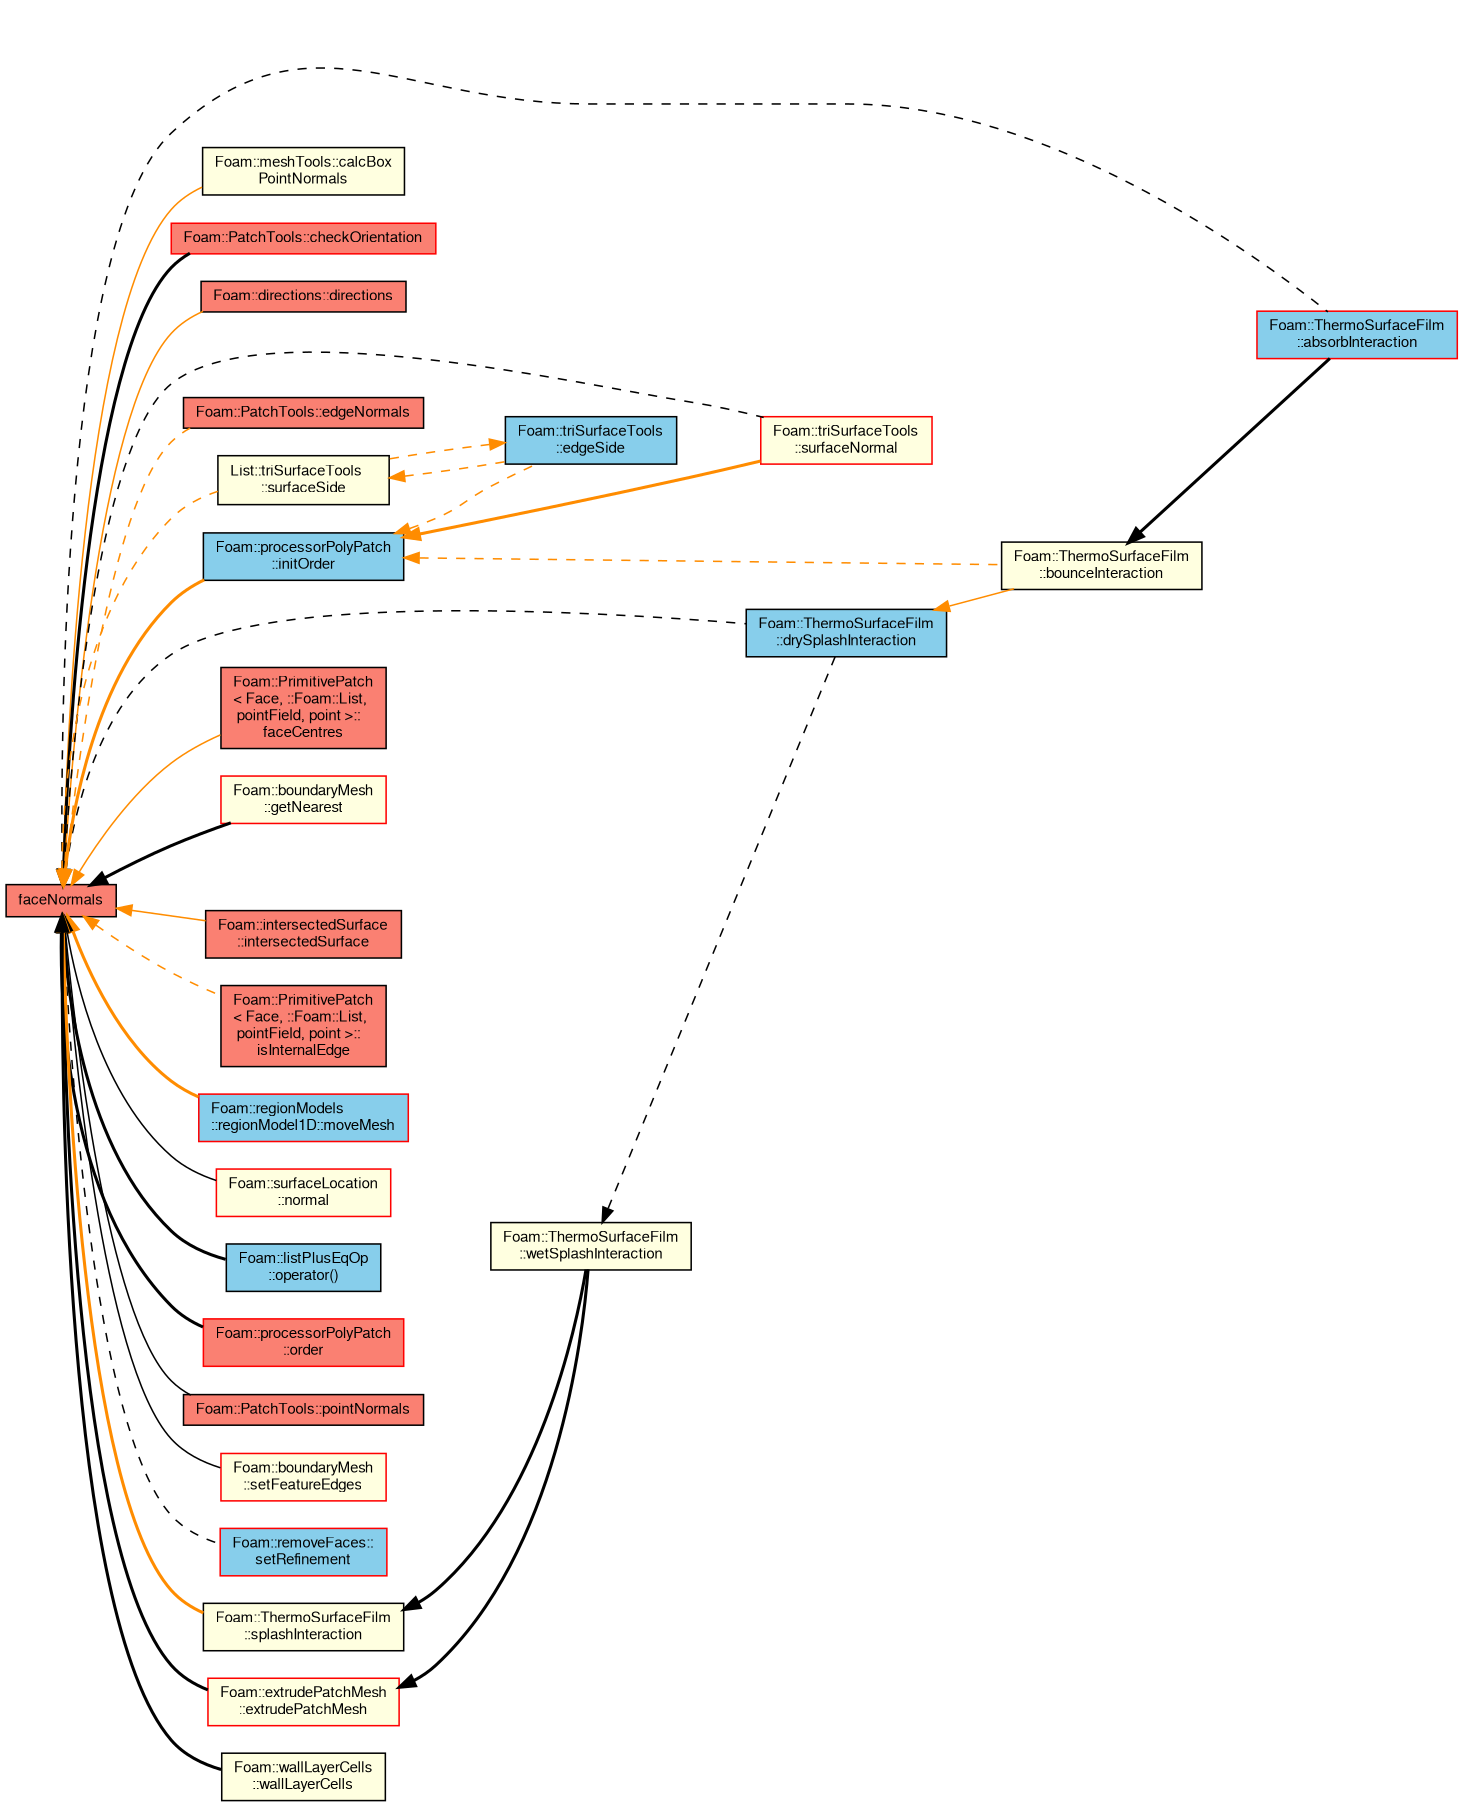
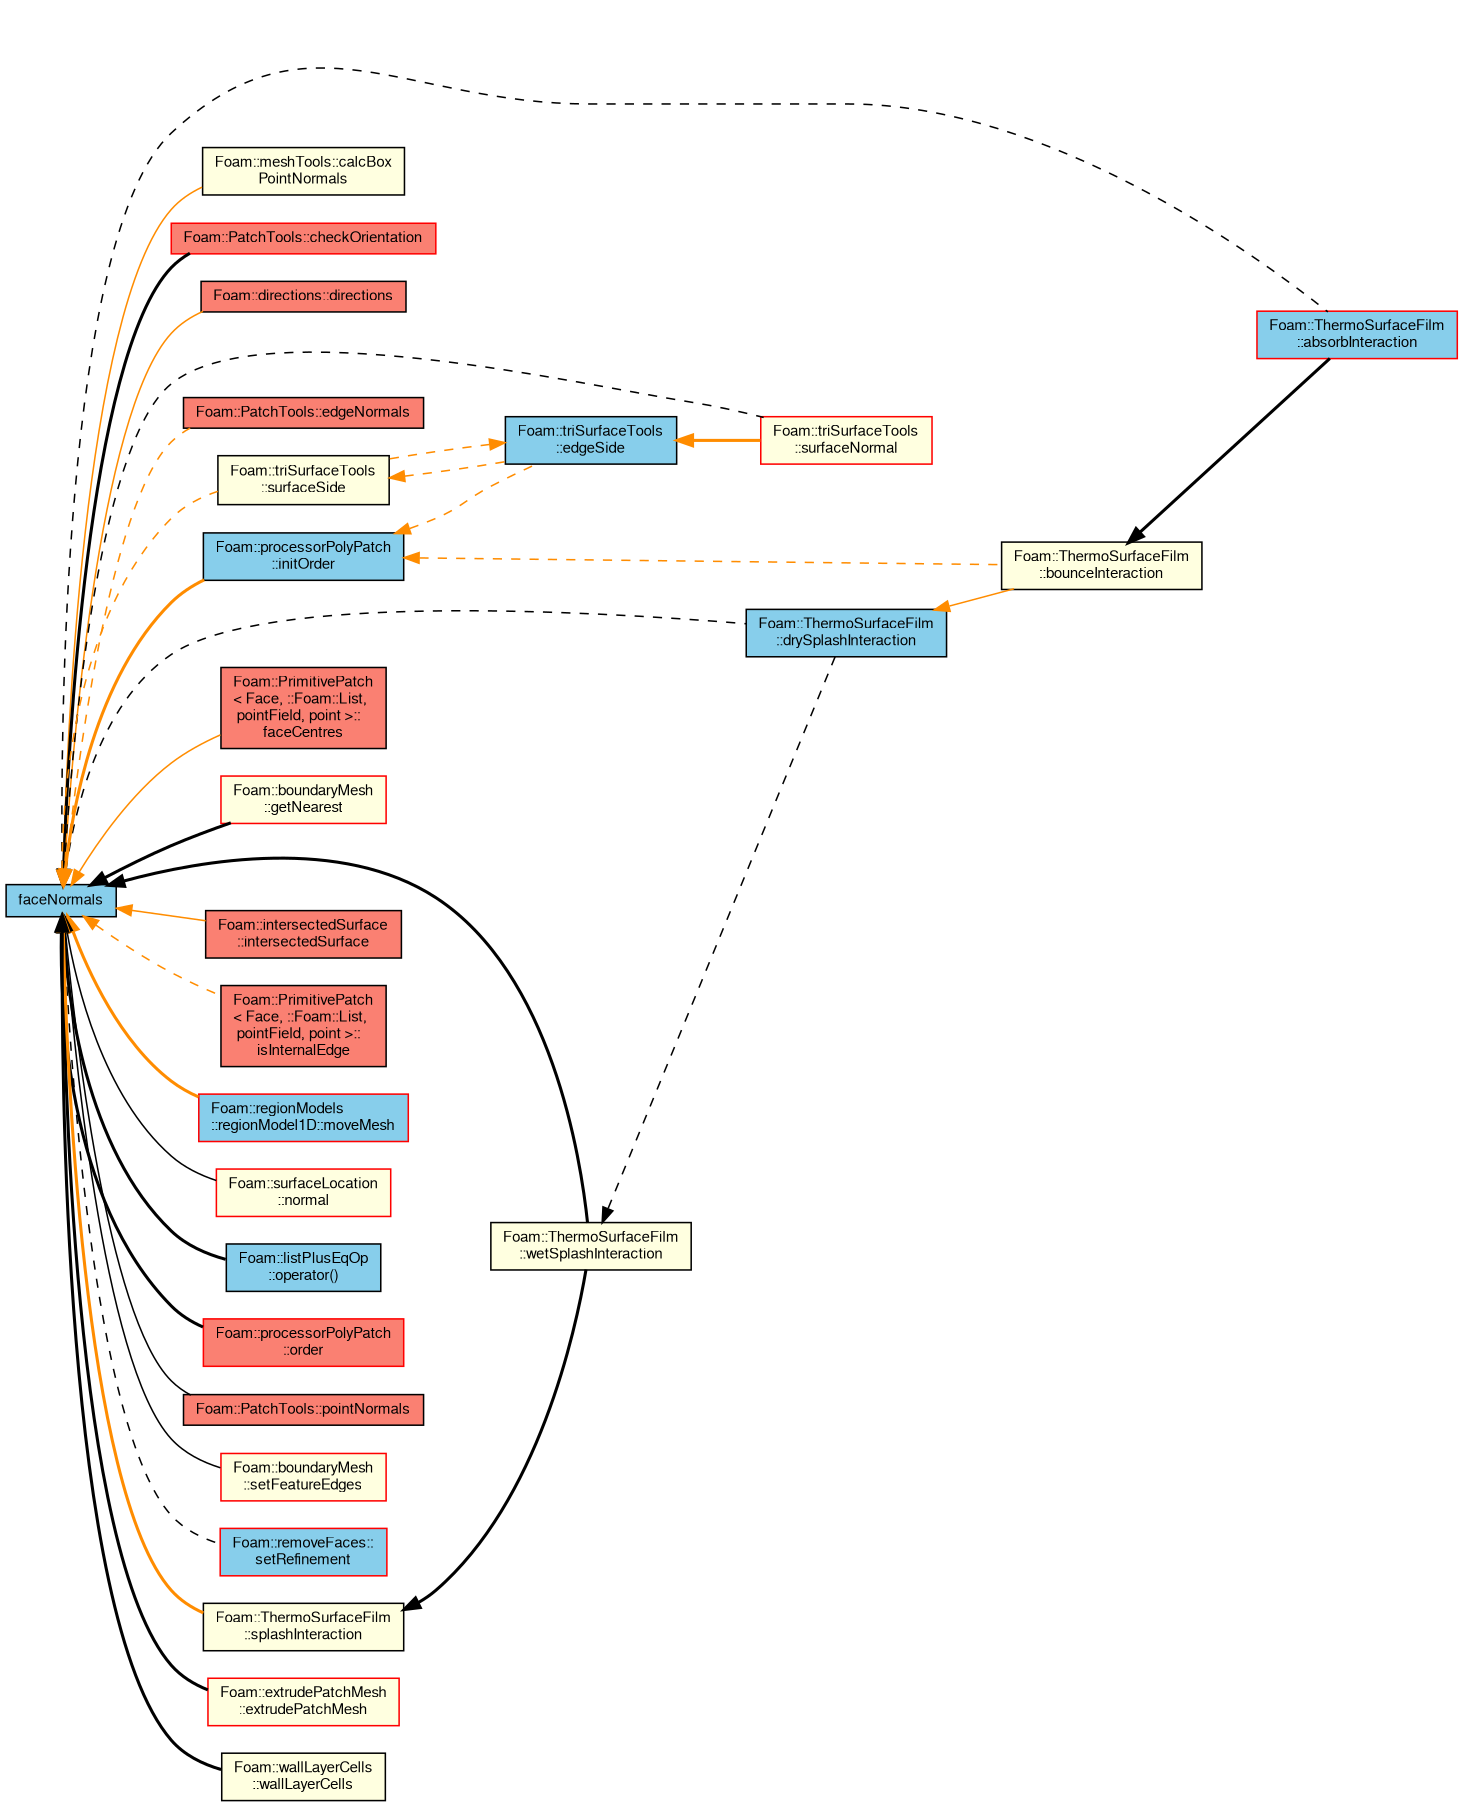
(304, 480) -> (304, 480)
(590, 499) -> (726, 440)
(61, 901) -> (61, 901)
(541, 1494) -> (454, 913)
